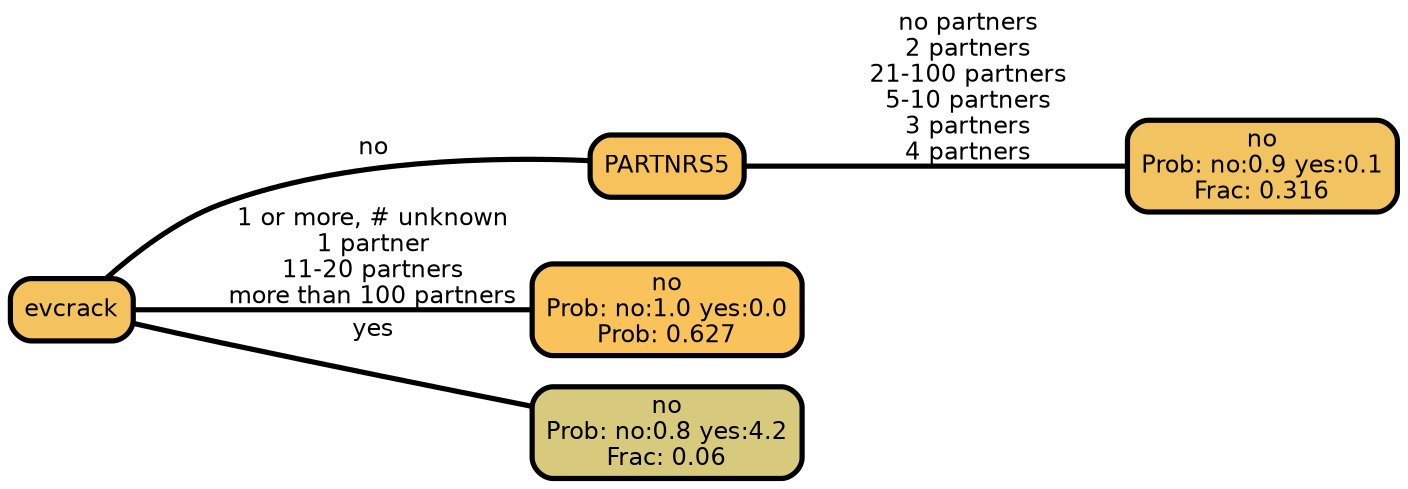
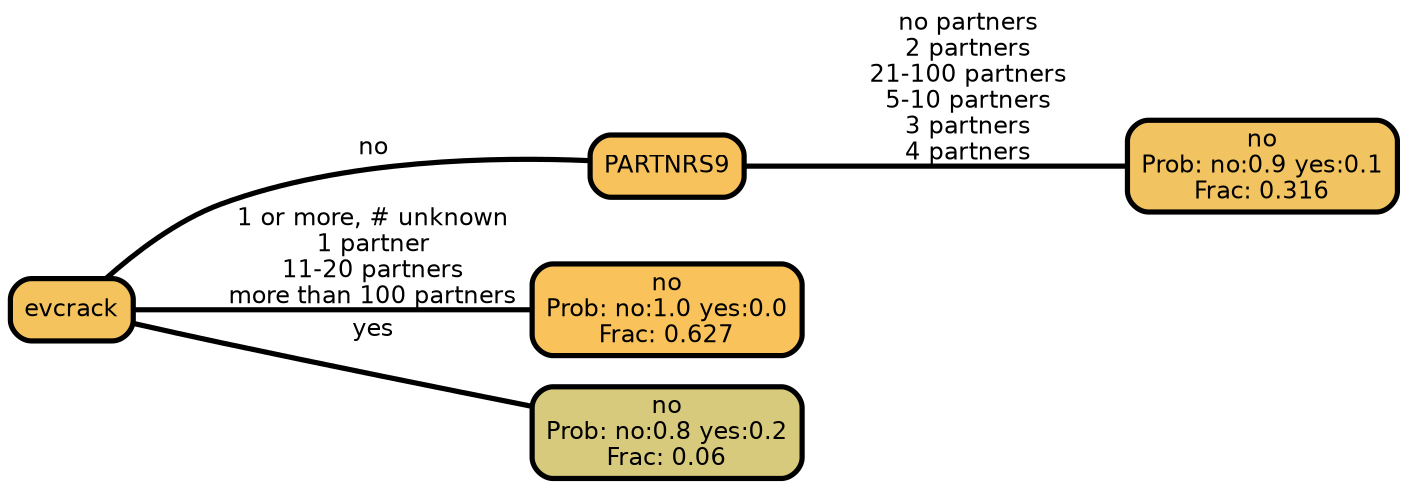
(667, 166) -> (667, 166)
(667, 310) -> (667, 310)
(667, 433) -> (667, 433)
